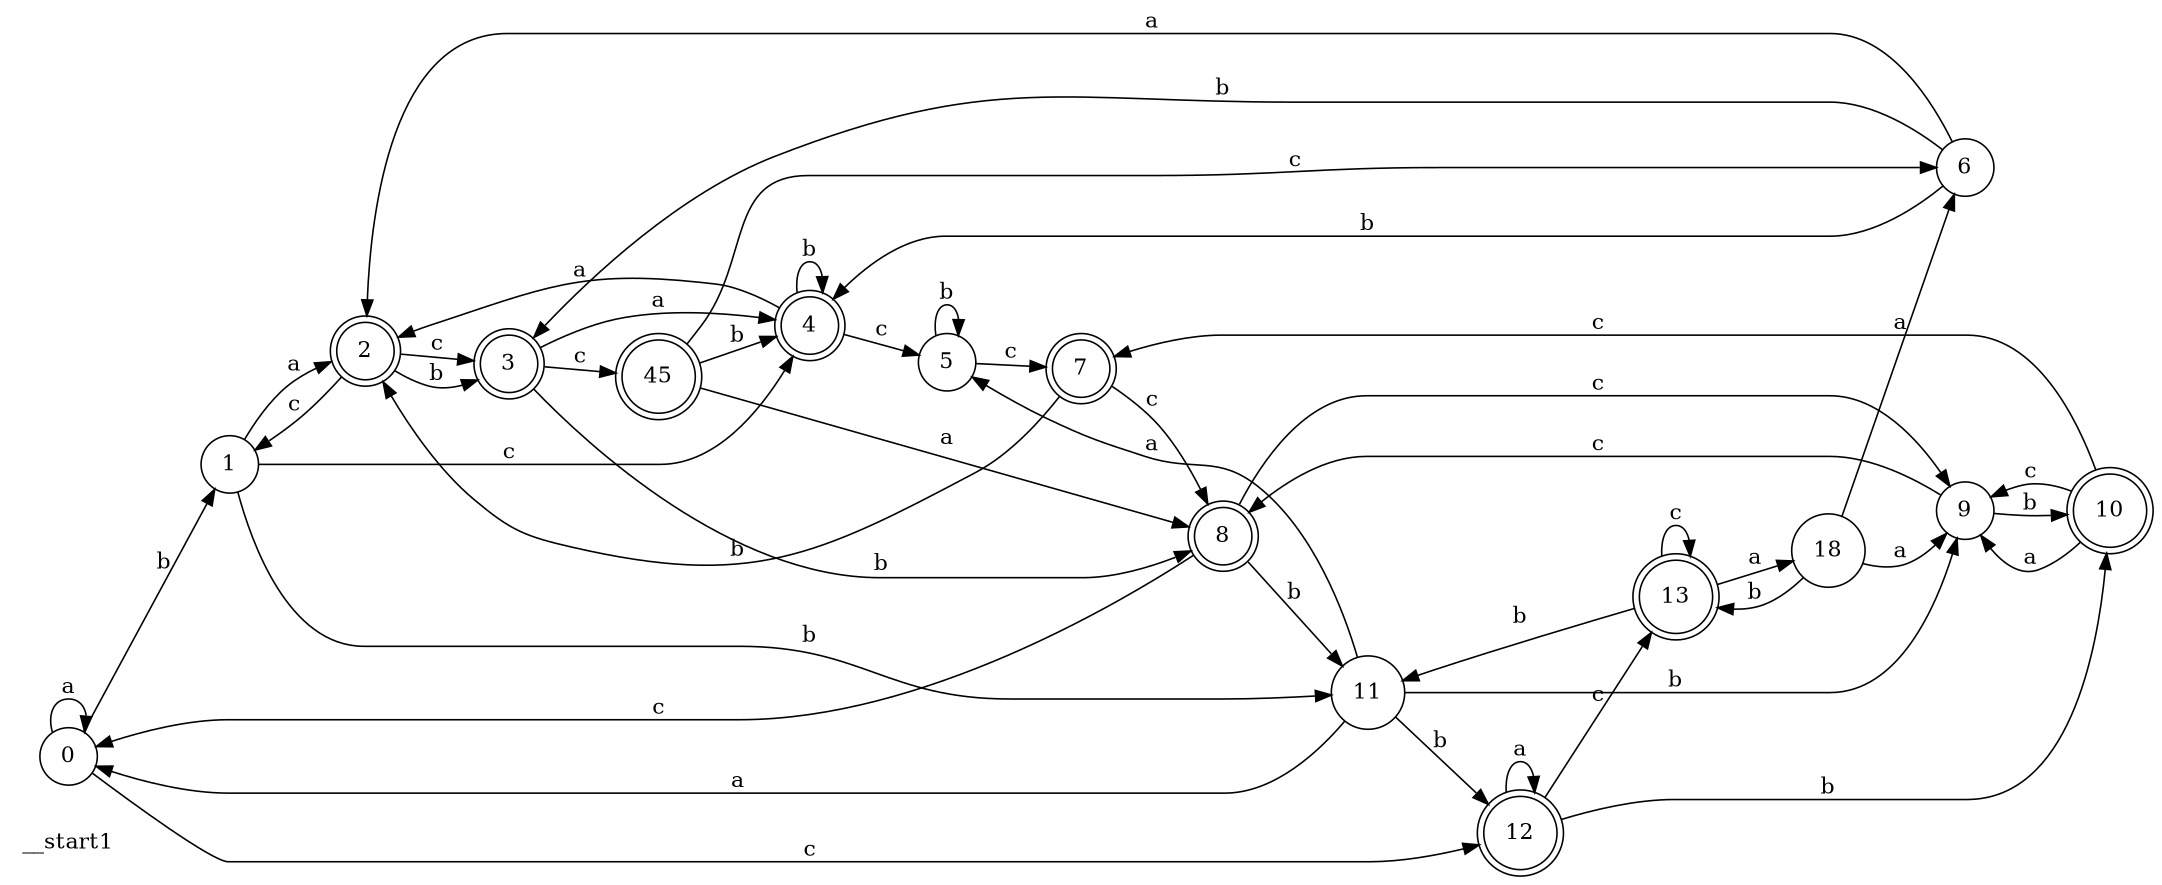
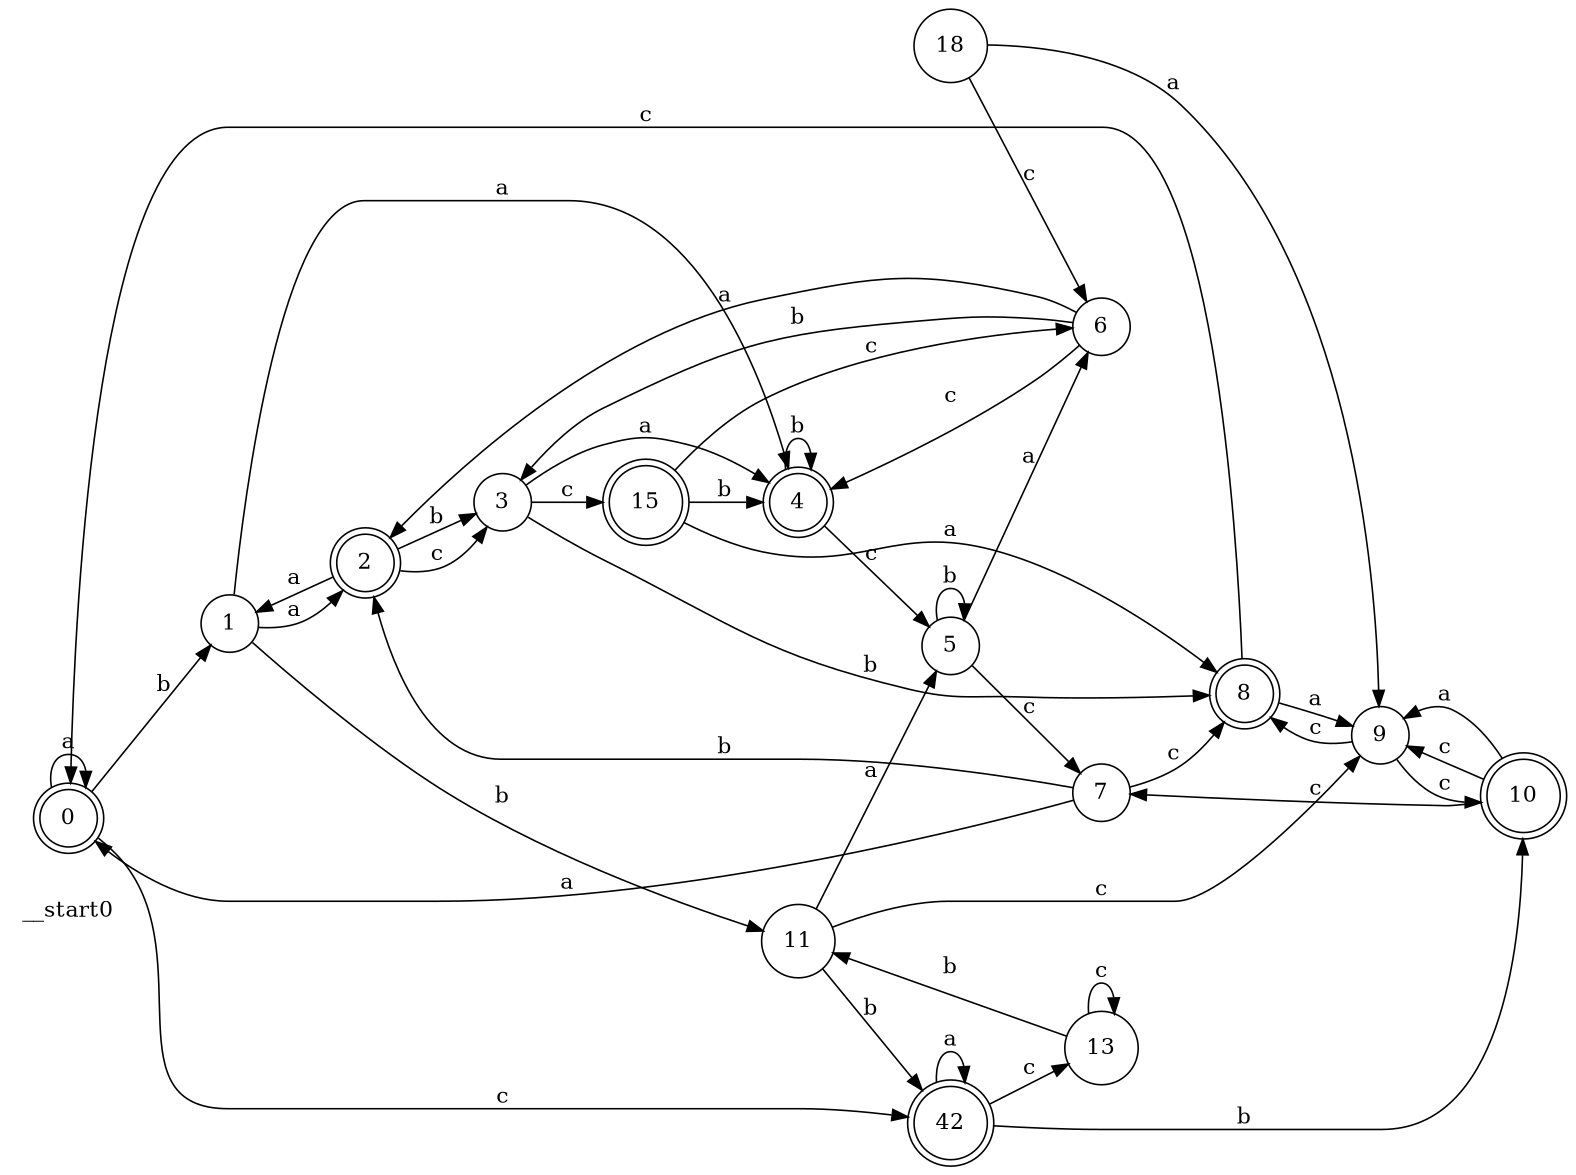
(1368, 224) -> (951, 396)
(614, 279) -> none
(1901, 323) -> (1029, 174)
(509, 364) -> (503, 502)
(1081, 369) -> (1102, 793)
(659, 377) -> (646, 502)
(1598, 384) -> (1316, 699)
(294, 405) -> (294, 578)
(509, 452) -> (503, 189)
none -> (1023, 494)
(2031, 503) -> (1445, 784)
(1748, 575) -> none
(1676, 597) -> (1102, 1048)
(1772, 601) -> none
(1290, 608) -> none
(1676, 681) -> (1102, 889)
(69, 756) -> (69, 818)
(739, 793) -> (590, 893)
(1520, 833) -> (951, 1123)
(69, 843) -> (69, 911)
